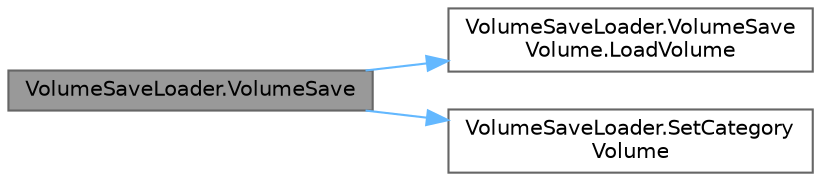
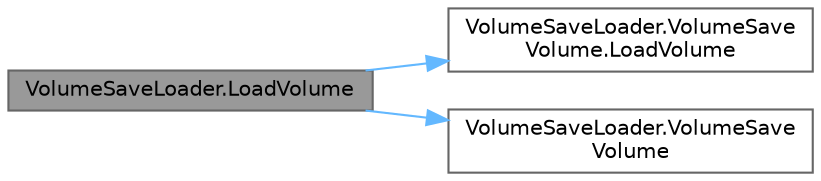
(191, 91) -> (191, 91)
(631, 141) -> (631, 141)
